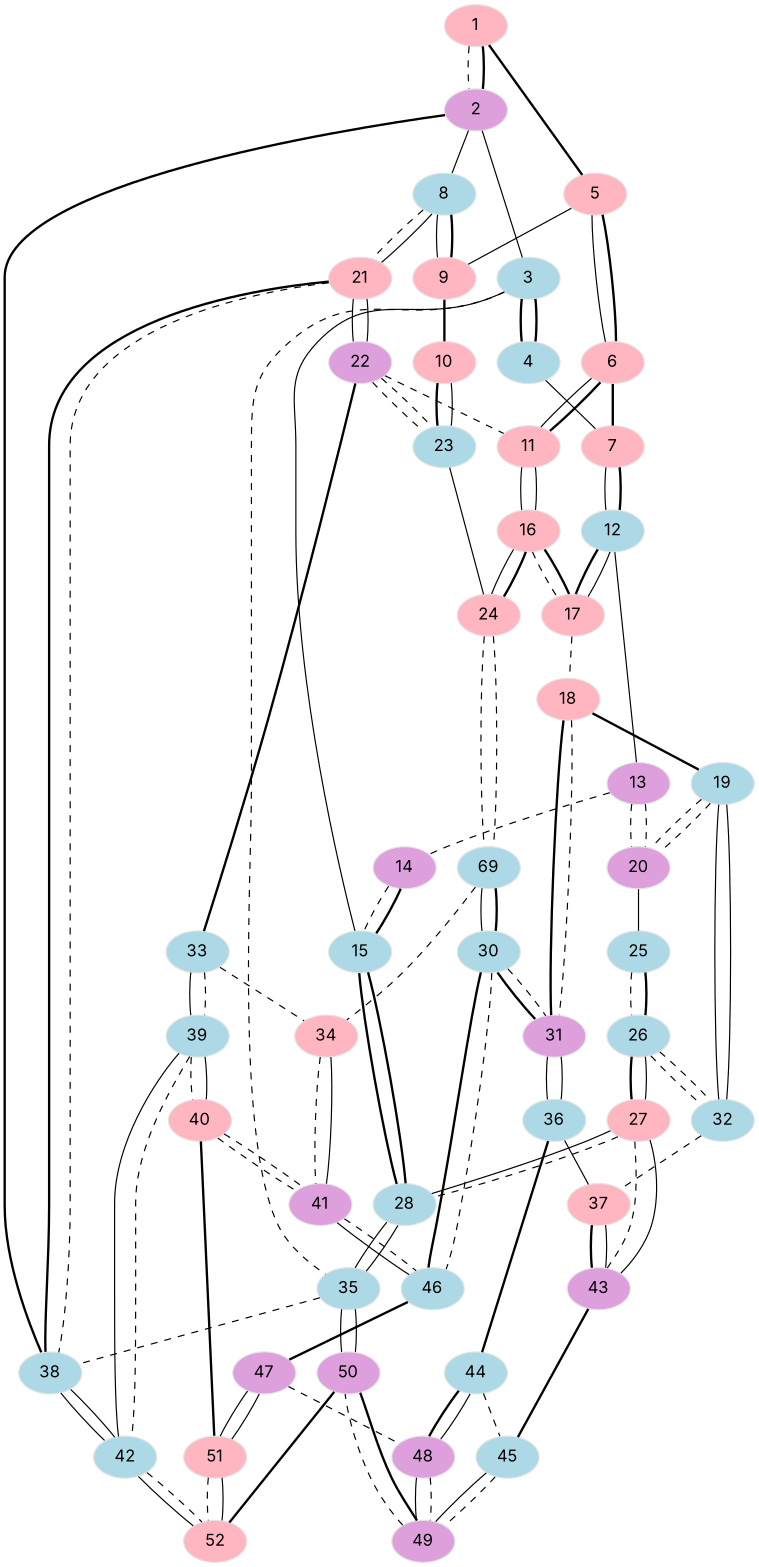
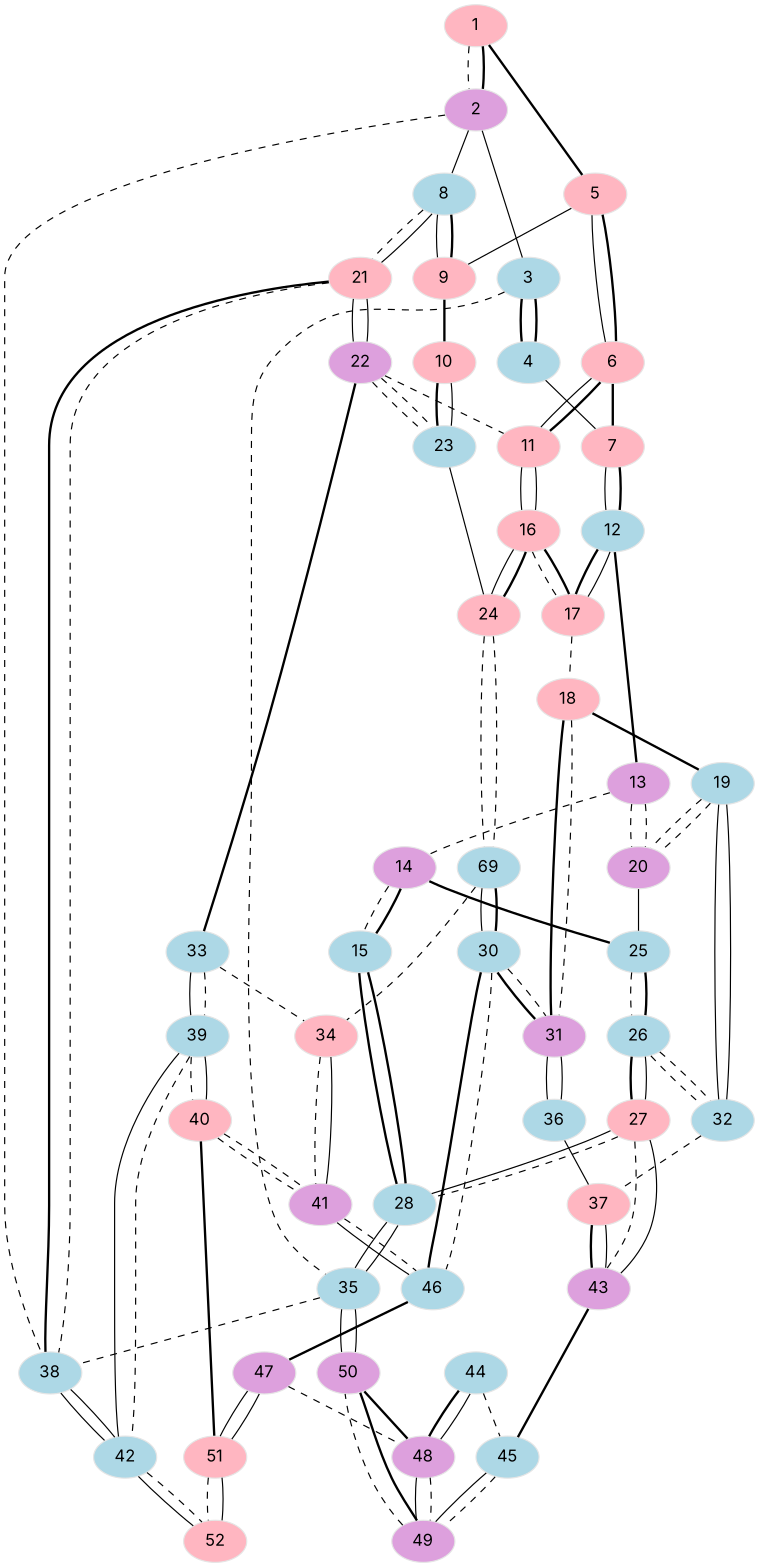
(296, 537) -> none
(5, 574) -> (5, 574)
(626, 657) -> (626, 657)
none -> (519, 915)
(515, 1247) -> none
(282, 1457) -> (386, 1415)
